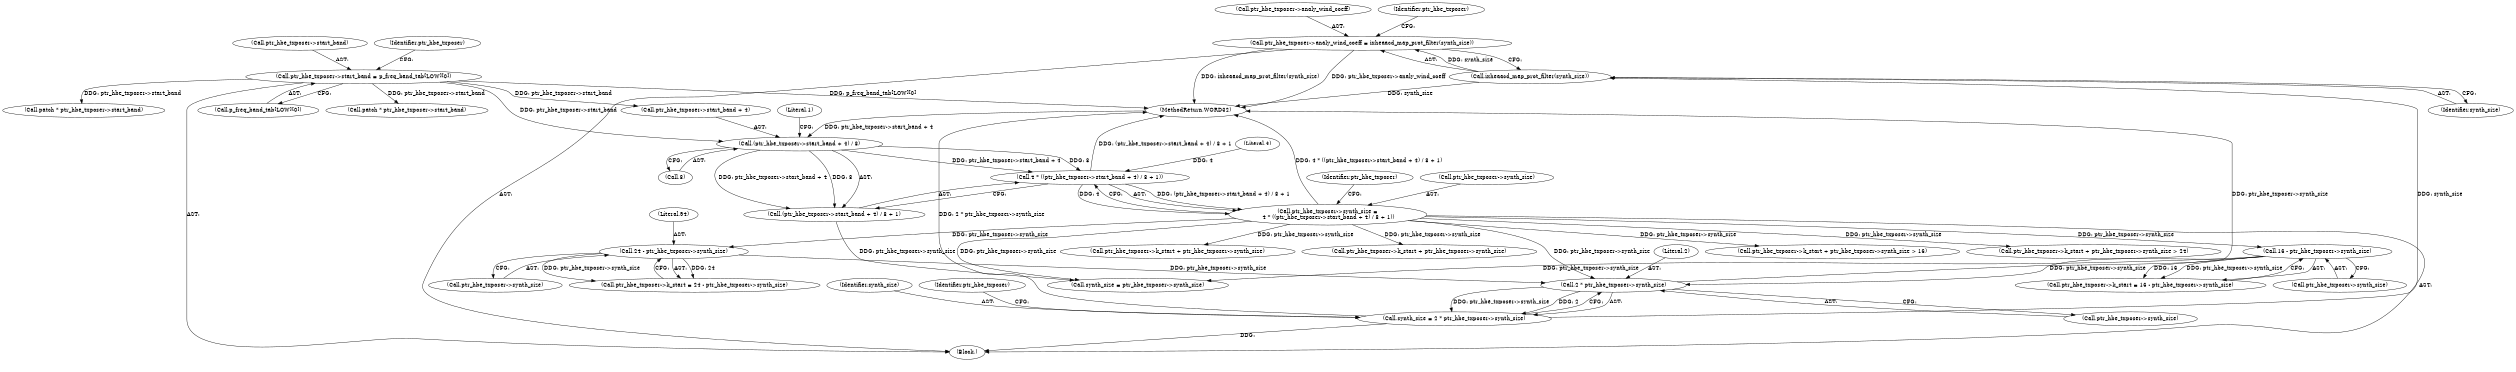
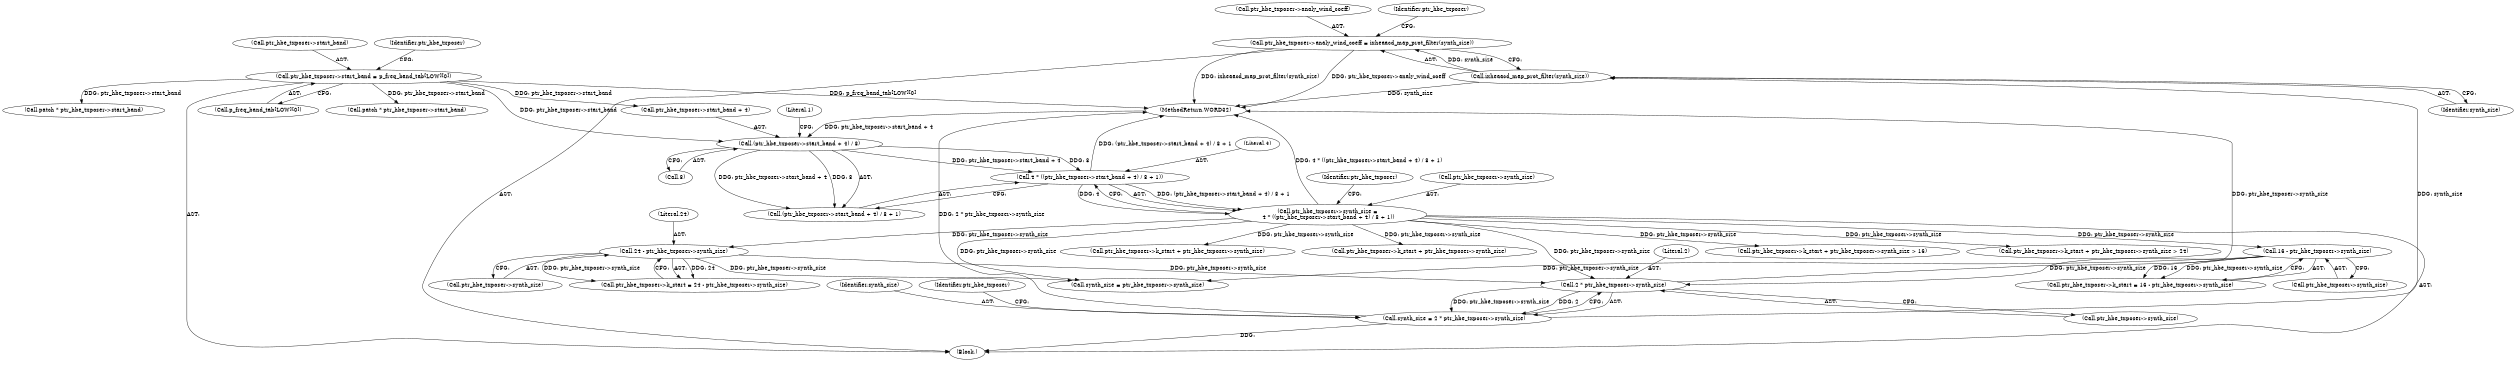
(1203, 161) -> (1203, 161)
(674, 215) -> (674, 215)
(942, 270) -> (880, 277)
